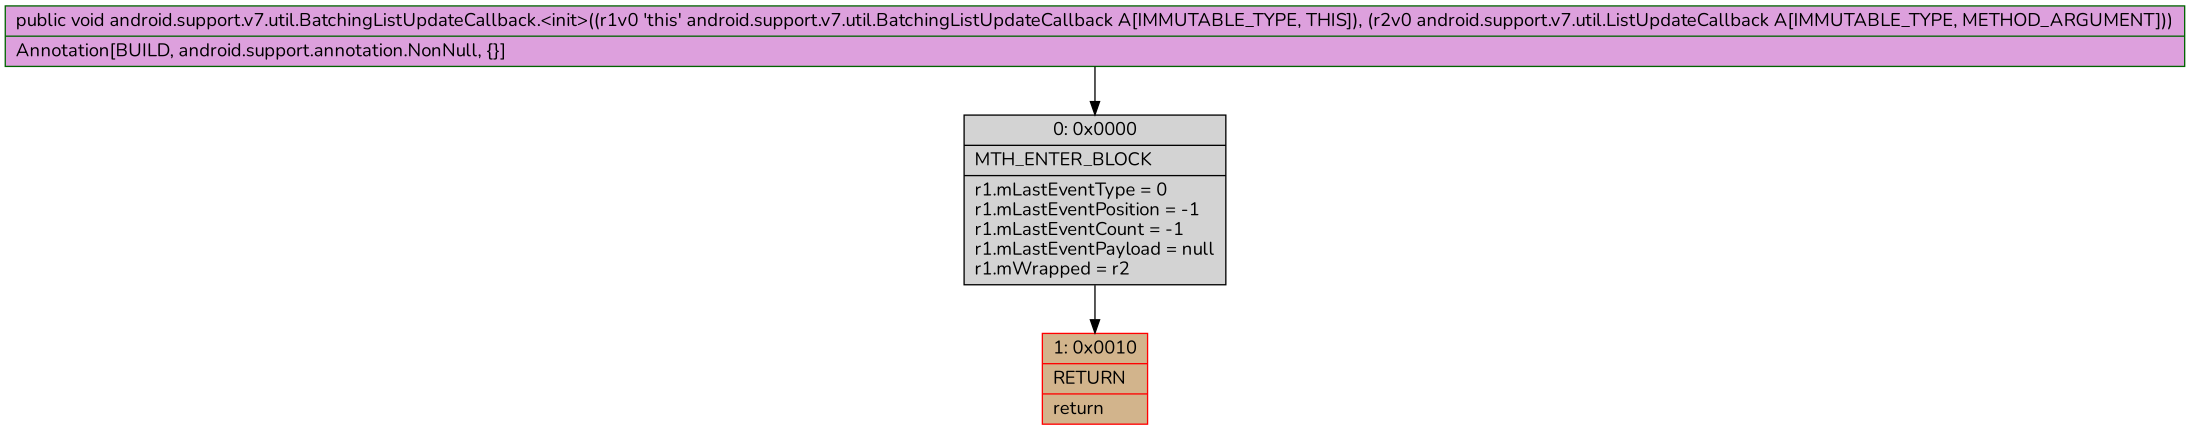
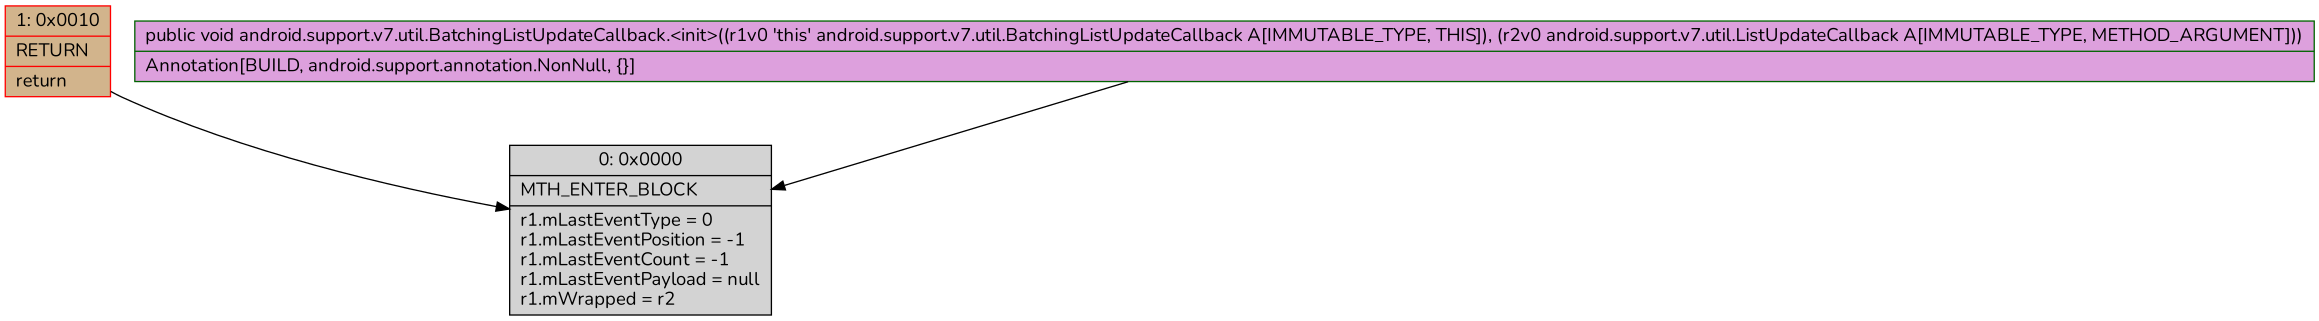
(1095, 302) -> (300, 161)
